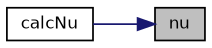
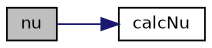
(115, 24) -> (79, 24)
